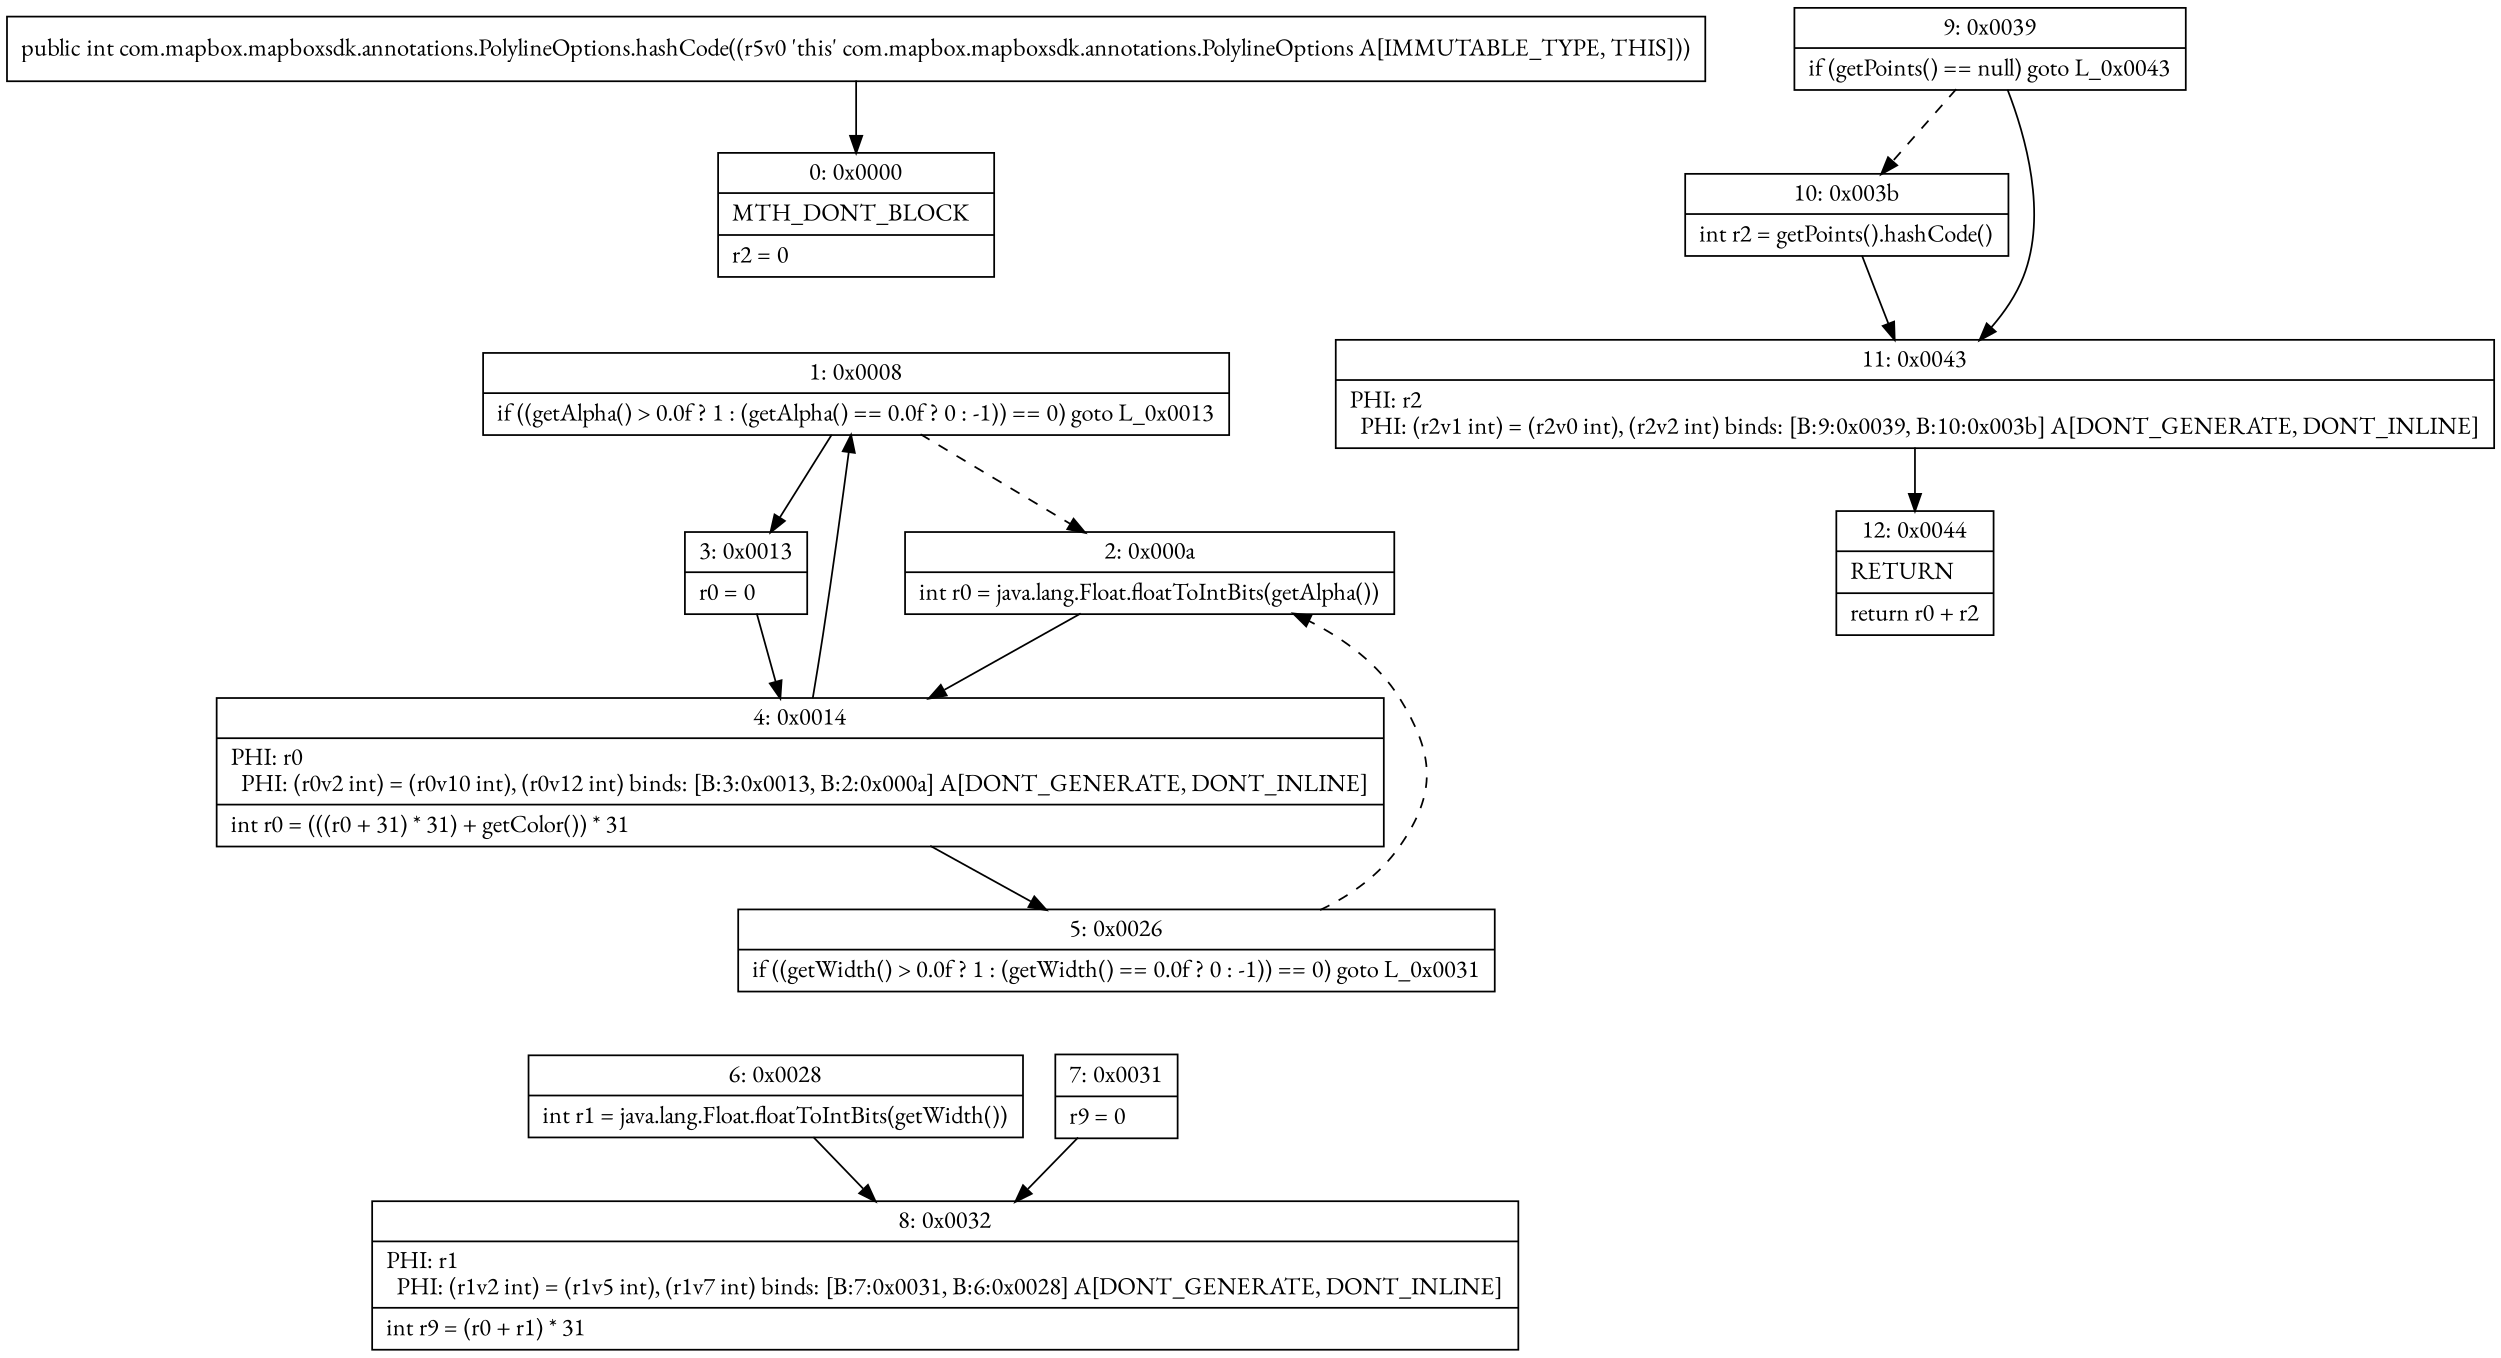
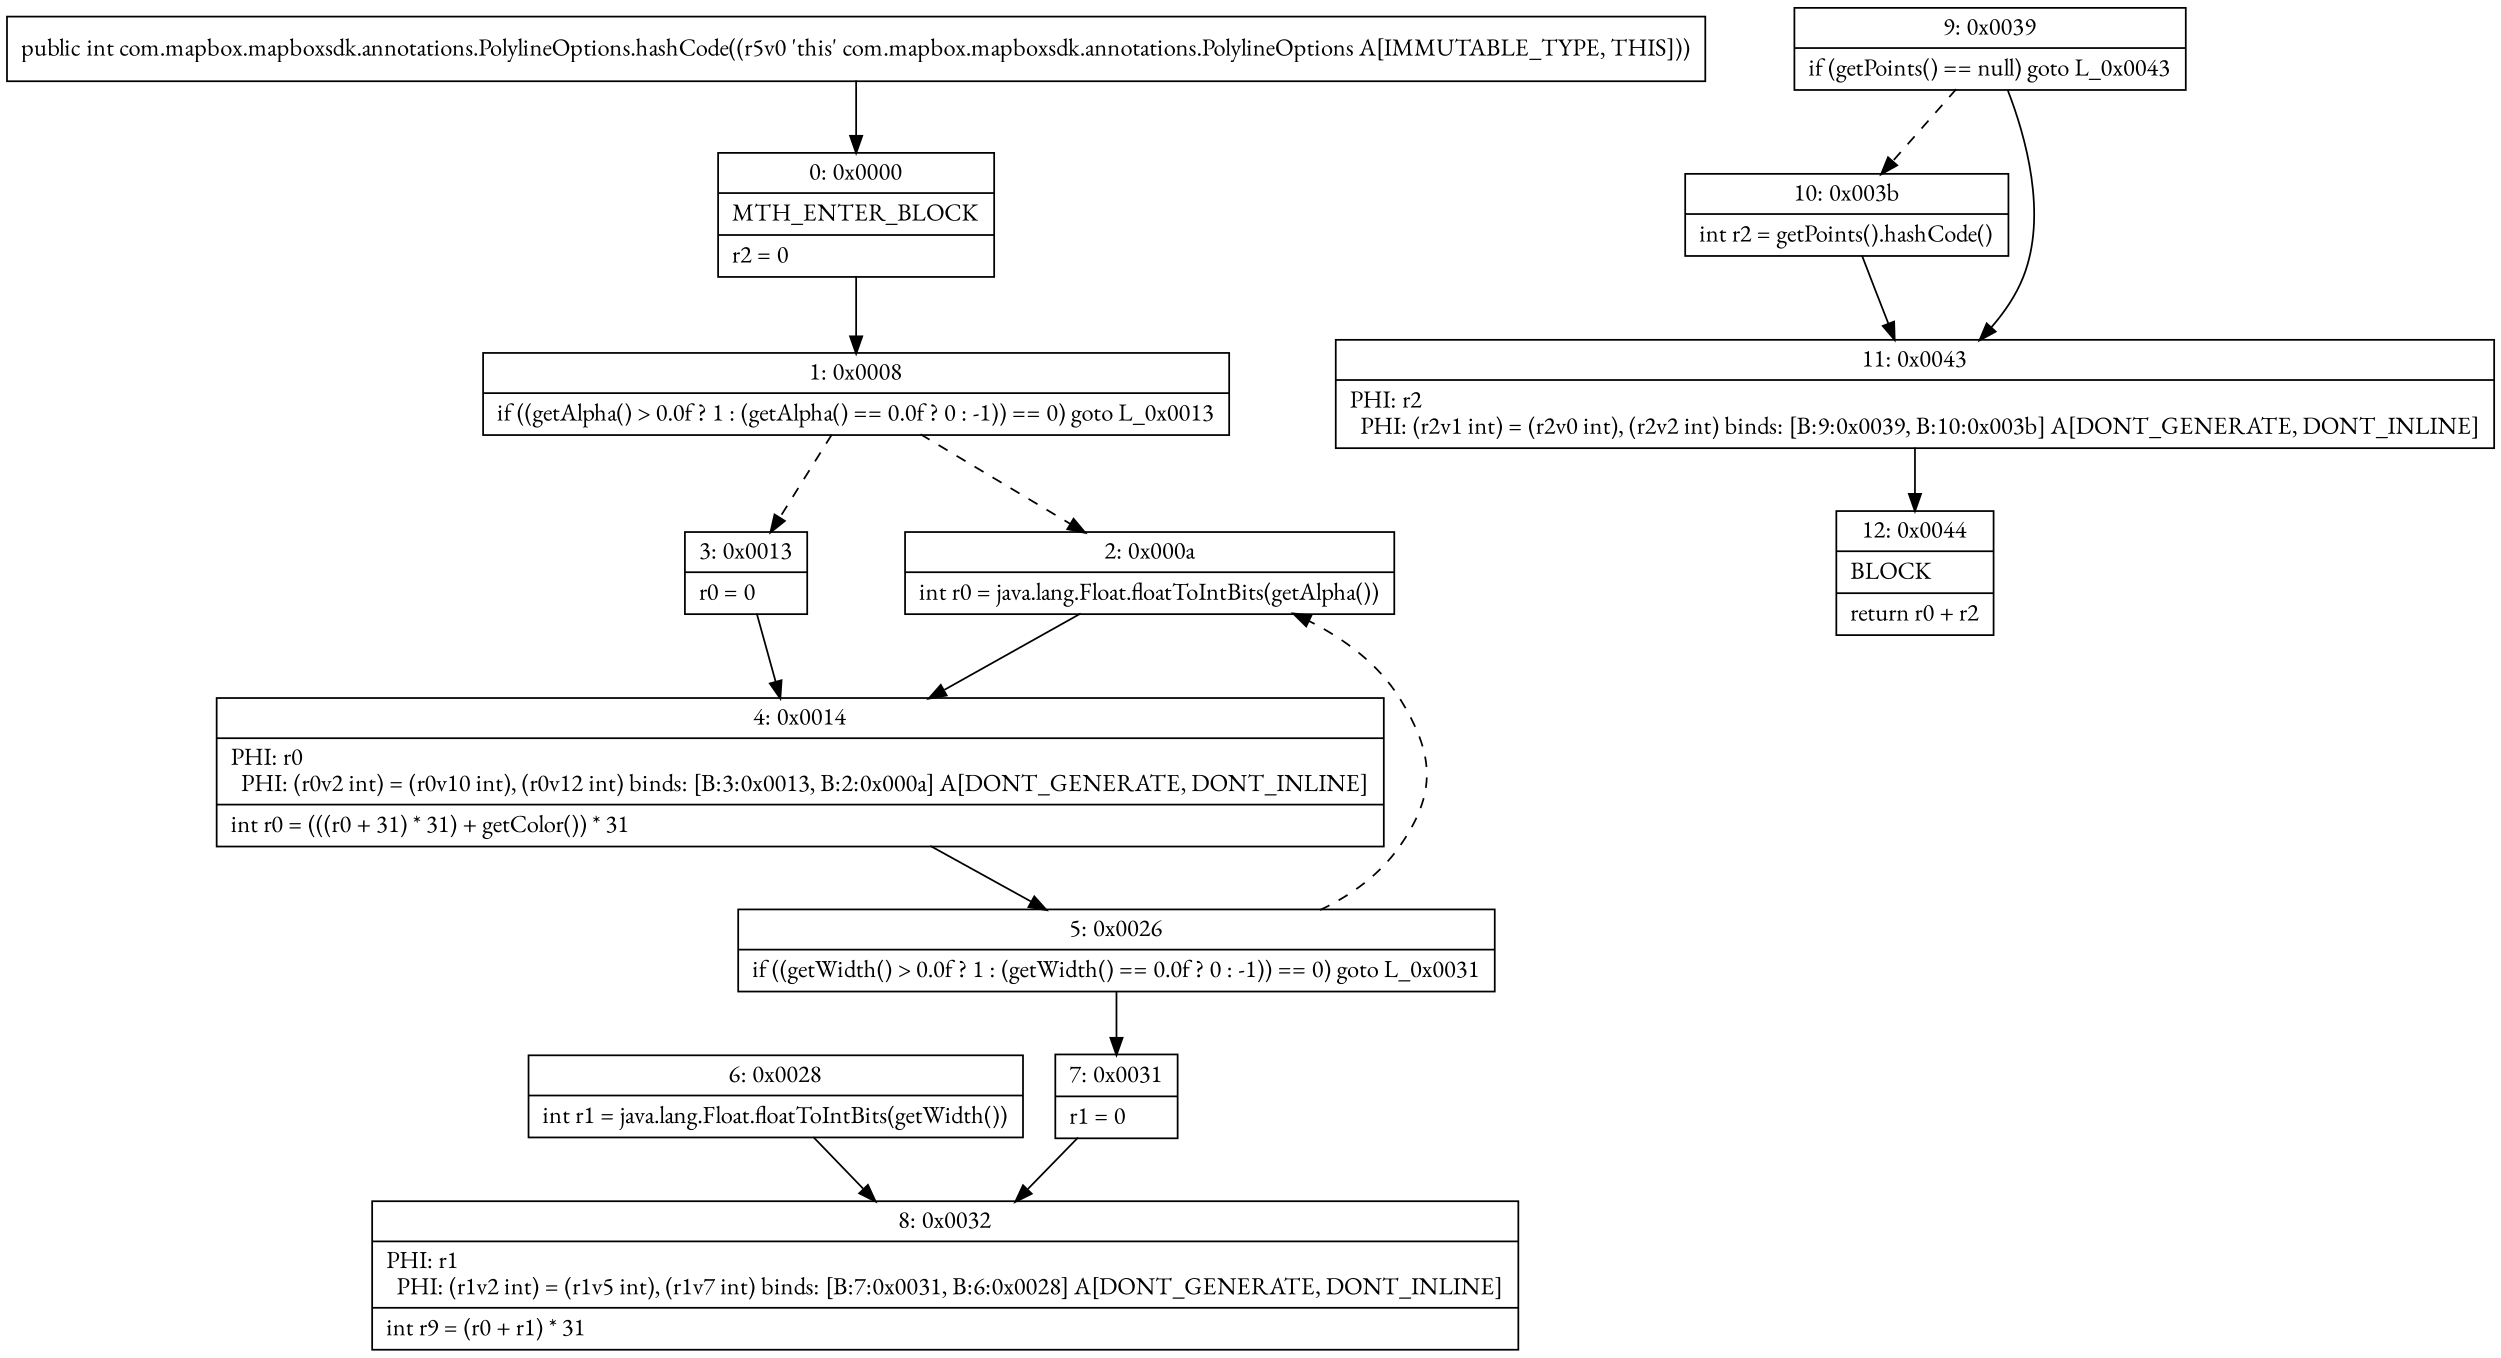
(851, 213) -> (856, 213)
(806, 476) -> (806, 476)
(1903, 571) -> (1891, 571)
(832, 575) -> (856, 306)
none -> (1116, 1014)
(1098, 1116) -> (1098, 1116)
